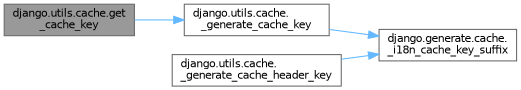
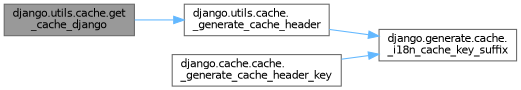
(69, 20) -> (69, 20)
(257, 20) -> (257, 20)
(257, 70) -> (257, 70)
